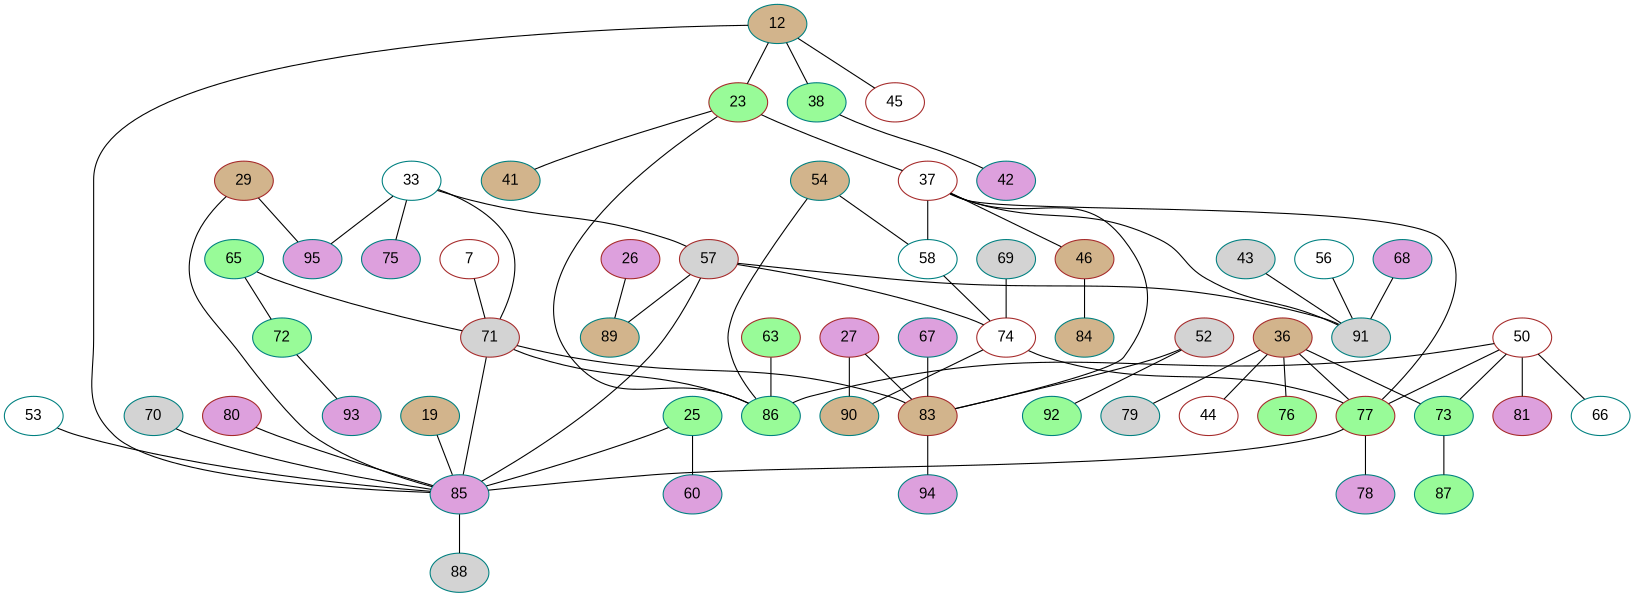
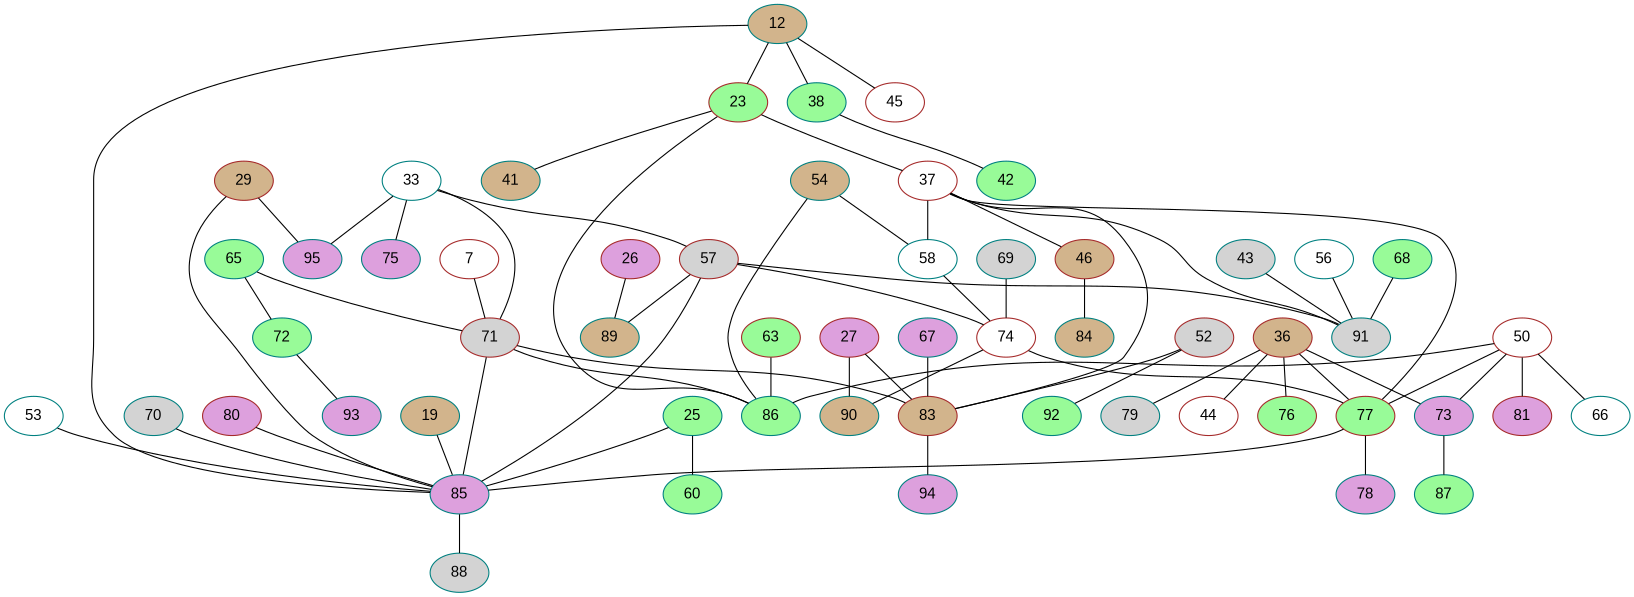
(1006, 181) -> (1006, 181)
(1402, 259) -> (1402, 259)
(1444, 416) -> (1444, 416)
(693, 494) -> (693, 494)
